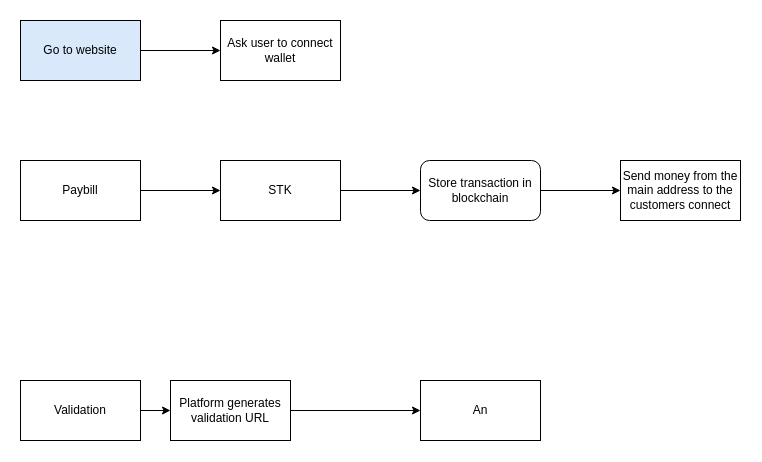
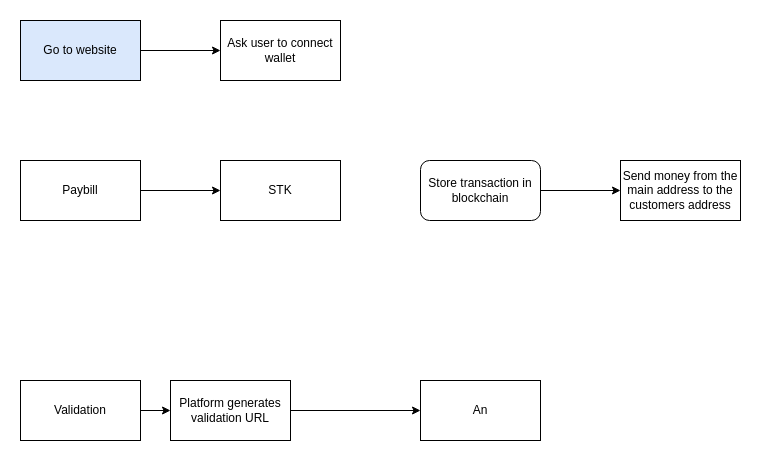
(377, 191) -> none
(681, 191) -> (681, 191)
